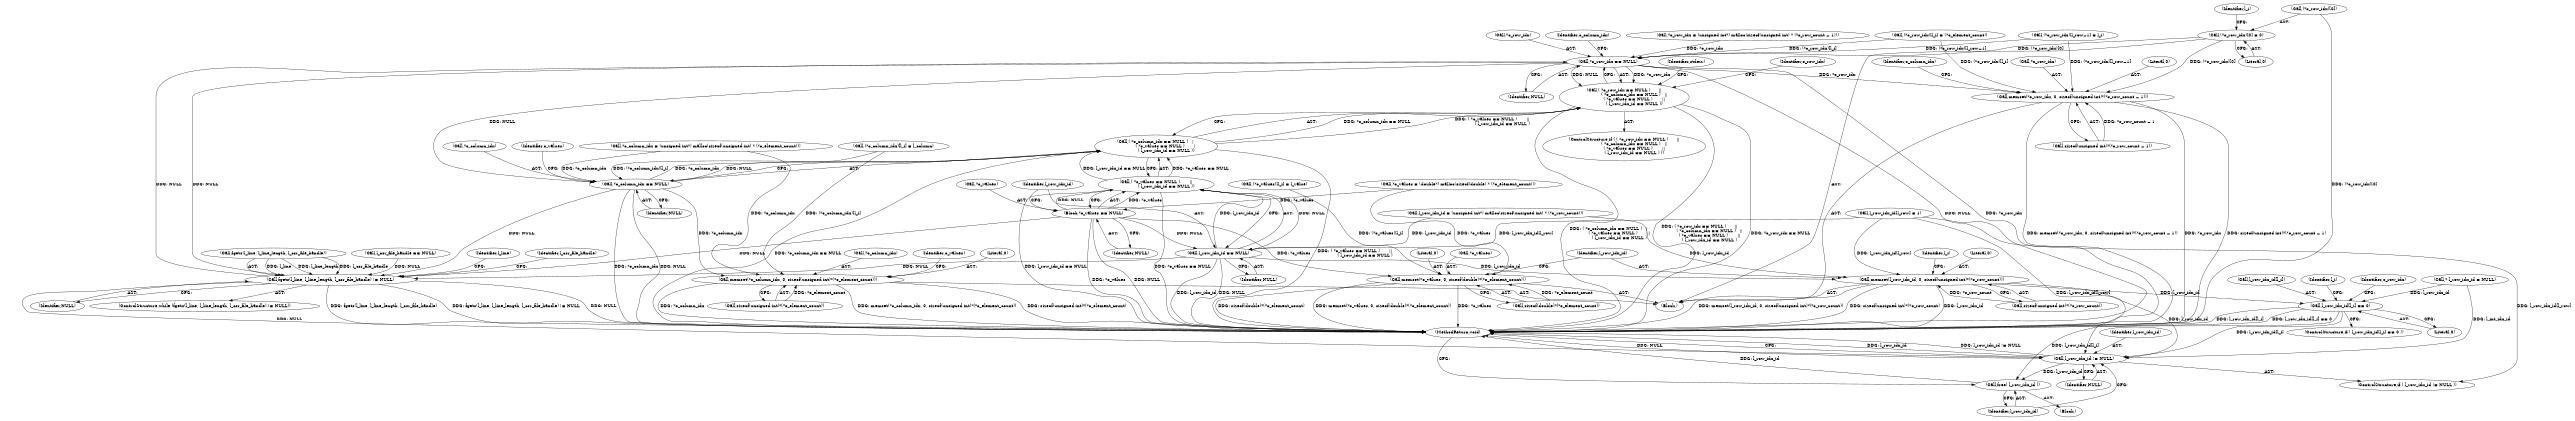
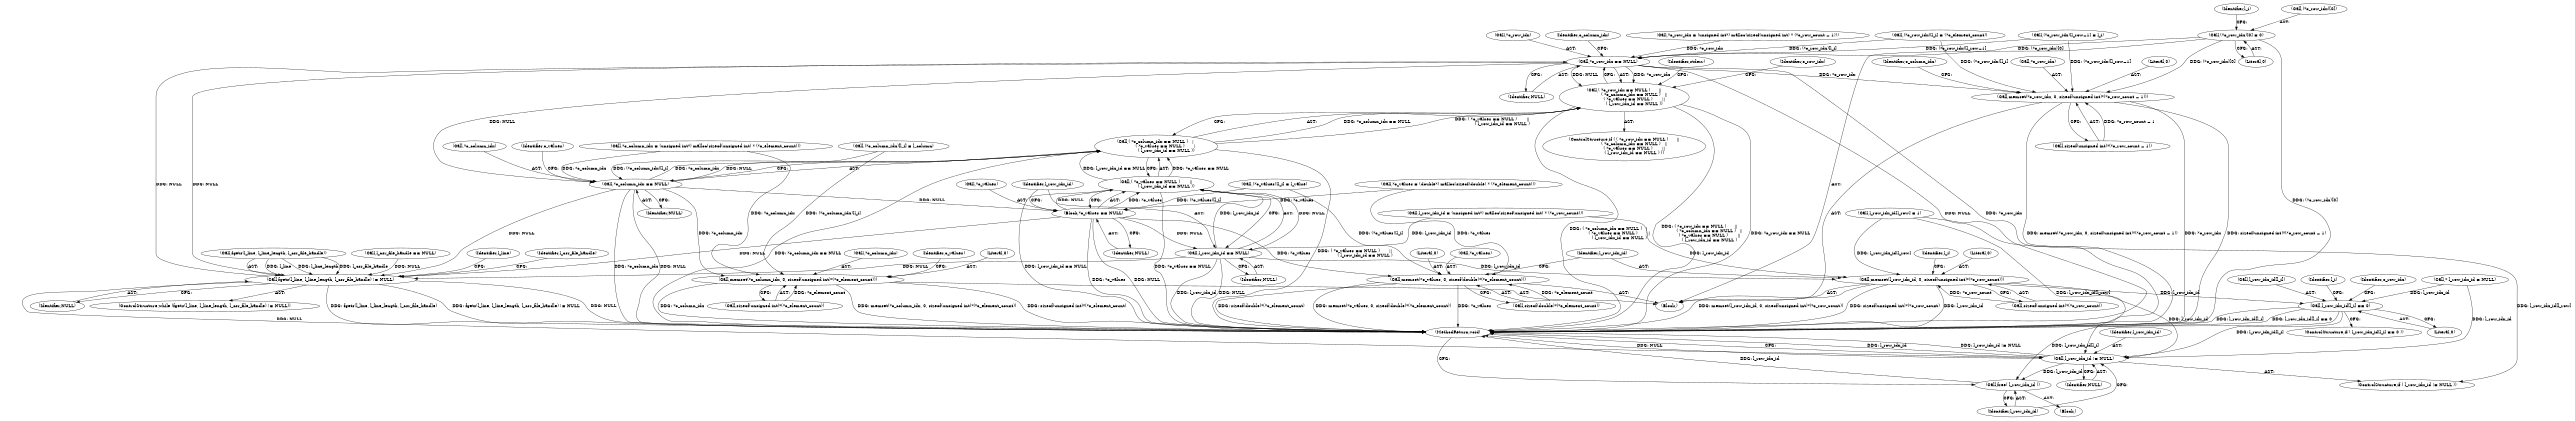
none -> (1186, 196)
none -> (865, 199)
(1549, 222) -> none
(2205, 306) -> (2214, 310)
(2492, 319) -> (2492, 319)
